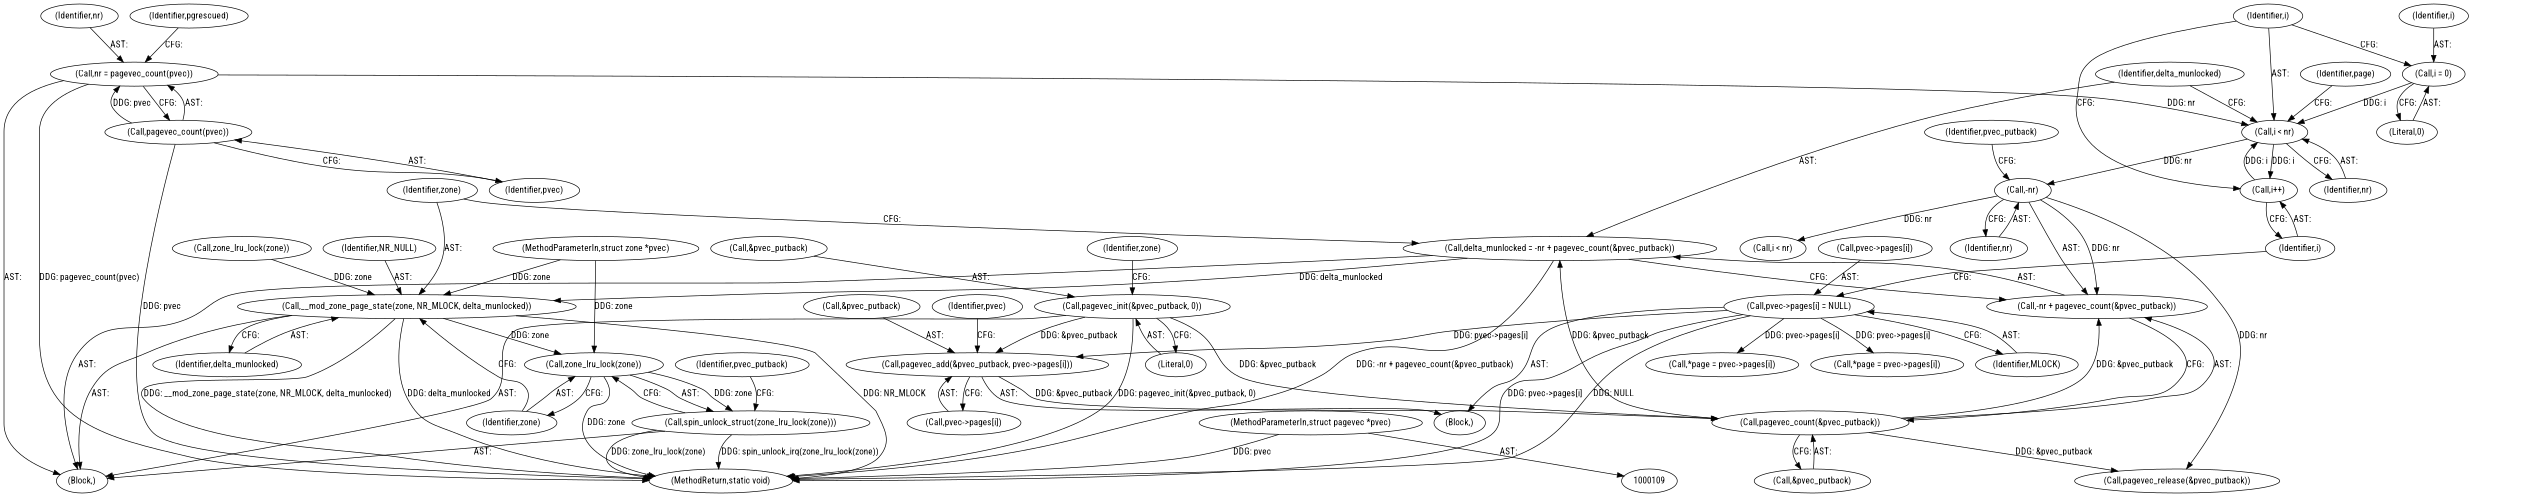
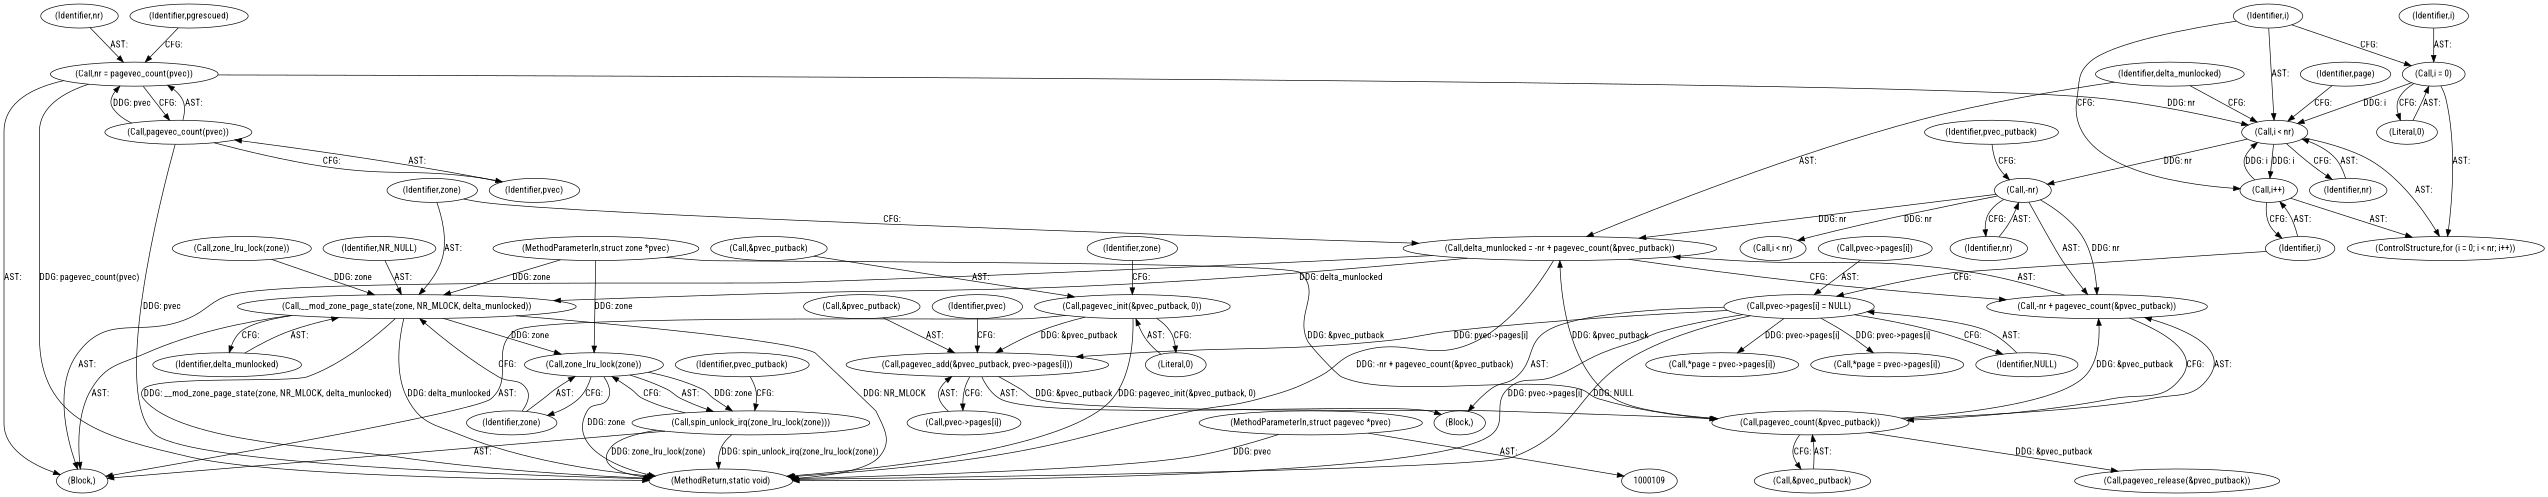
none -> (2446, 249)
(2211, 292) -> (1821, 216)
(2027, 365) -> (2027, 365)
(1428, 402) -> (1259, 268)
(751, 423) -> (751, 423)
